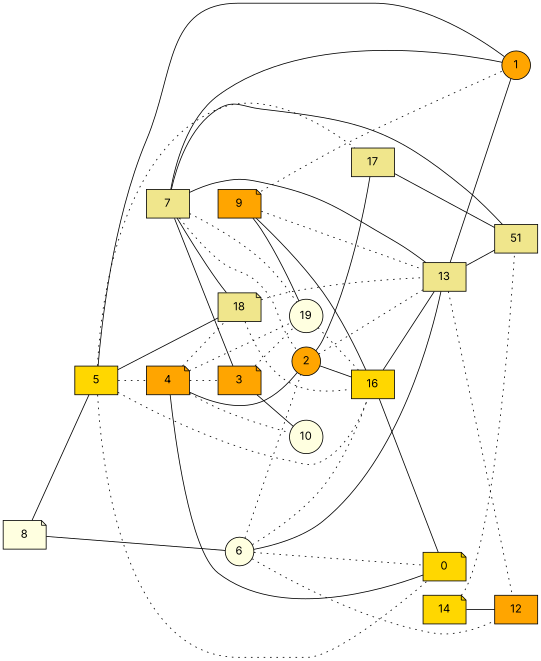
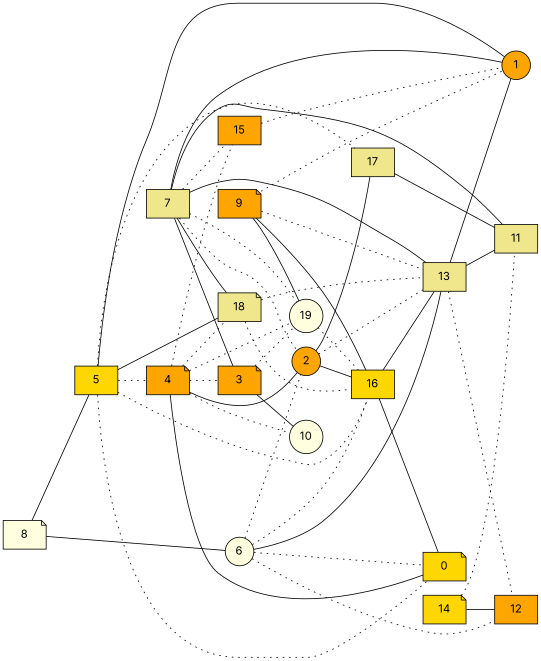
none -> (240, 131)
(516, 239) -> (516, 239)
